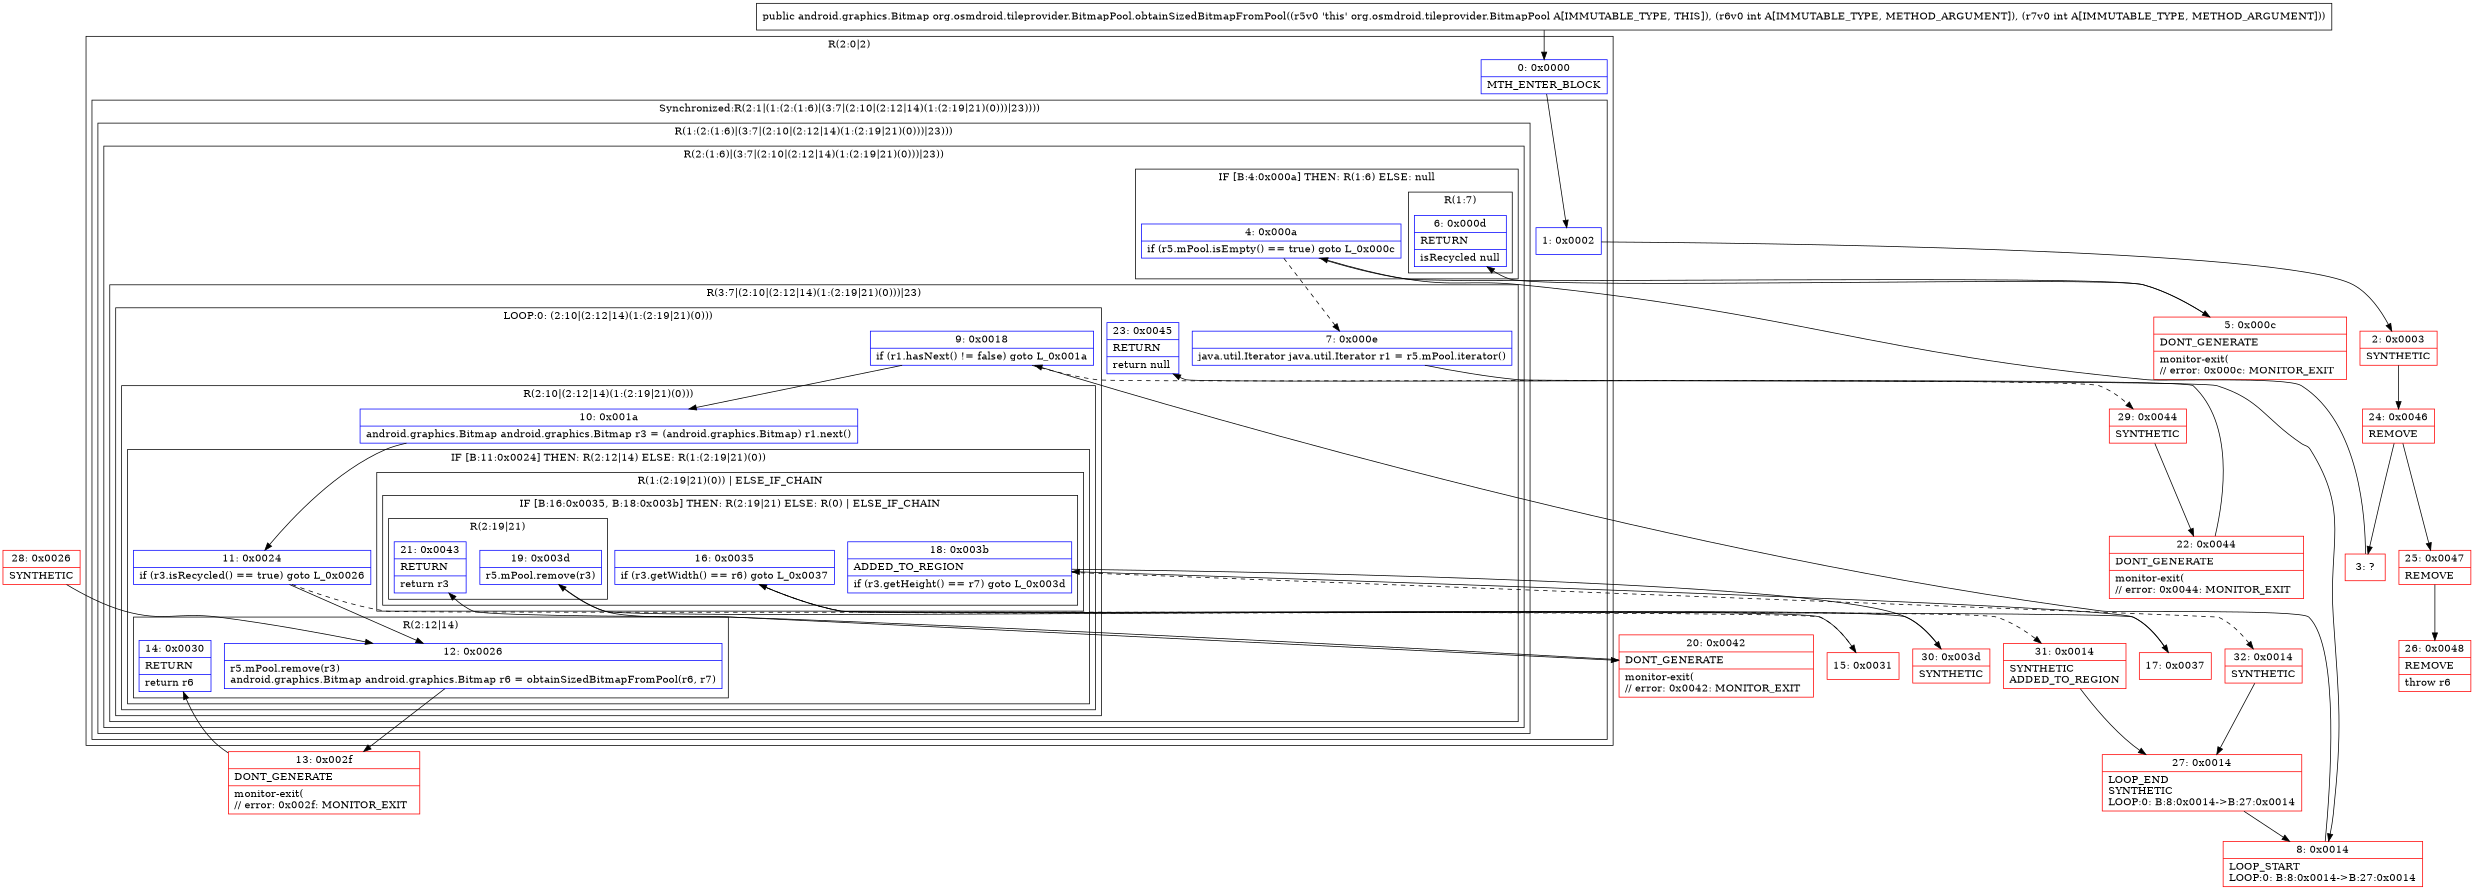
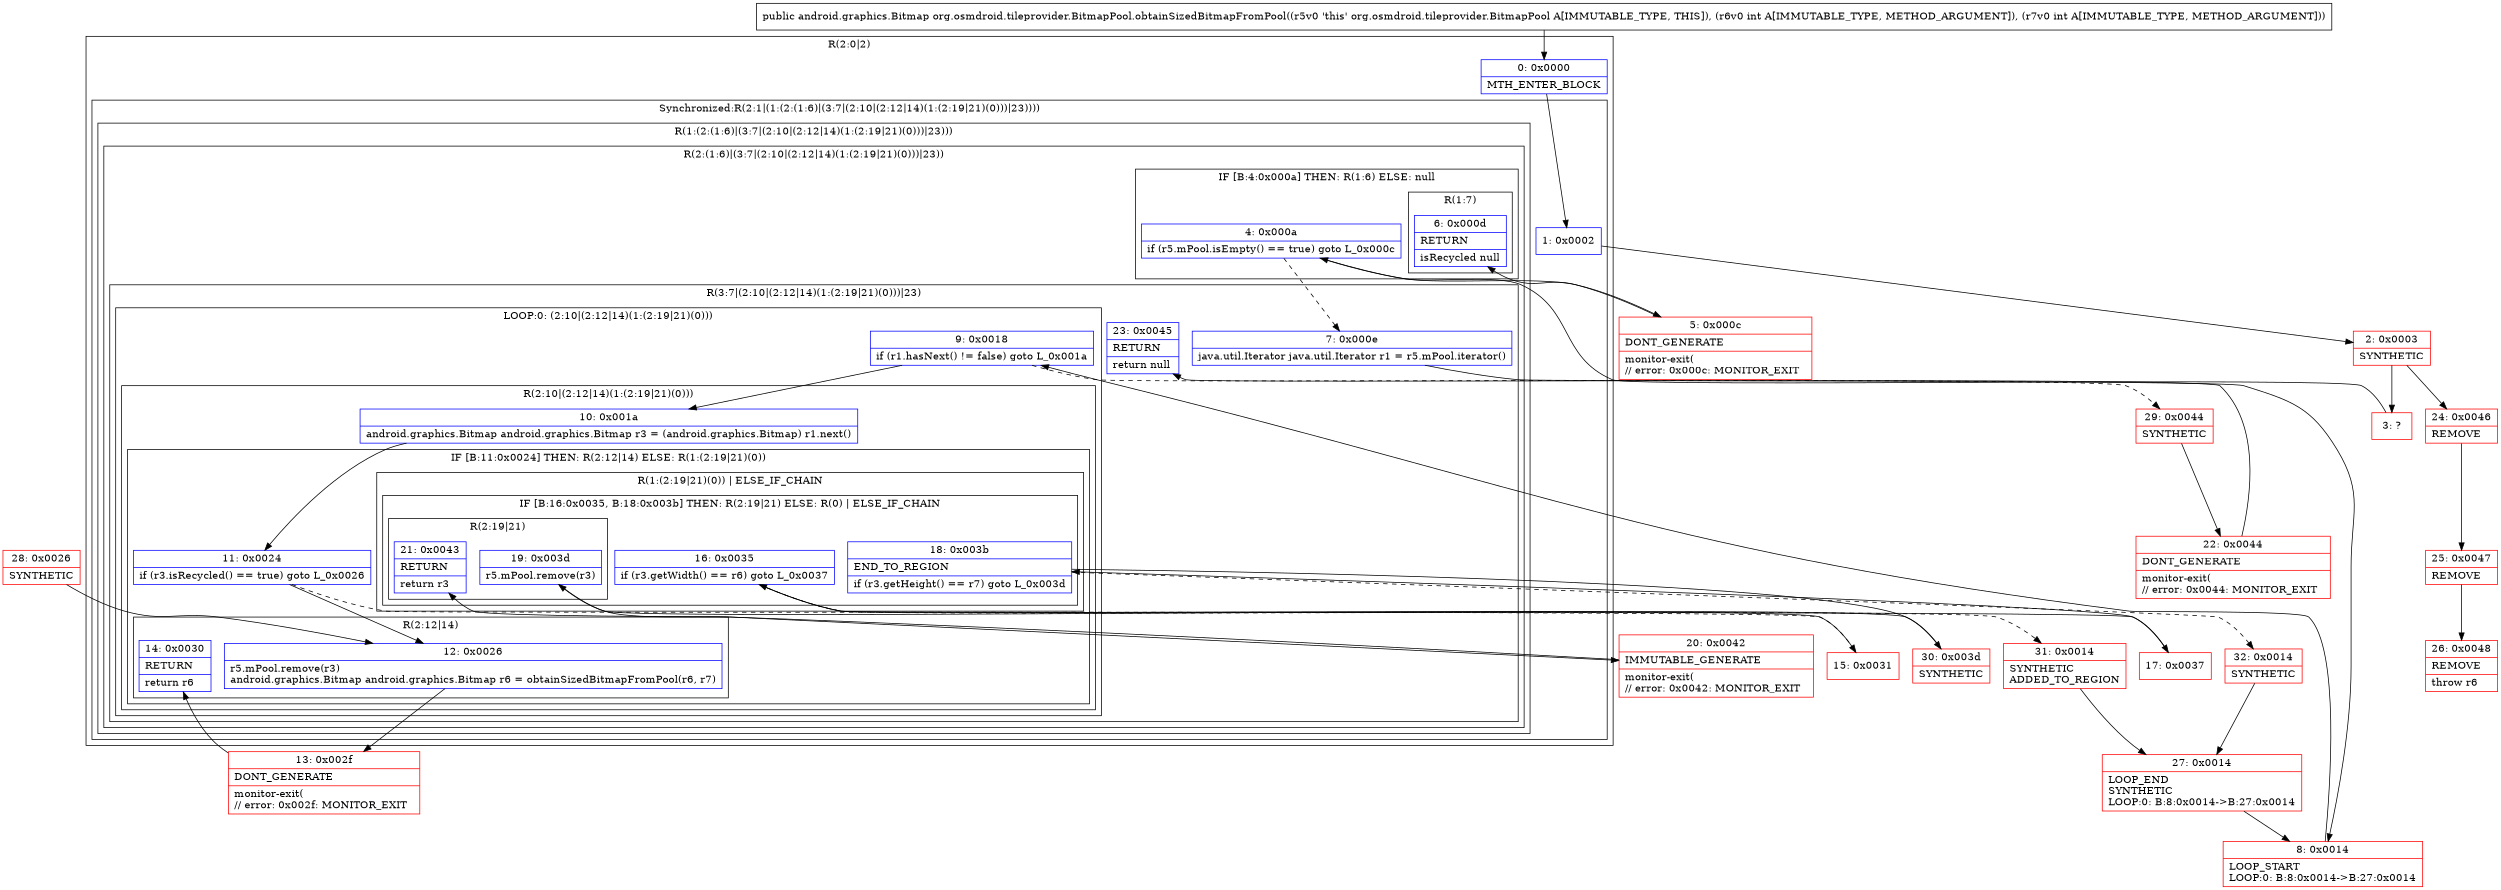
(2382, 495) -> (2392, 385)
(909, 567) -> (901, 567)
(1675, 660) -> (1693, 660)
